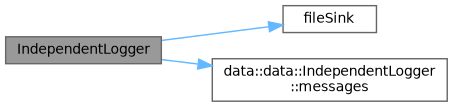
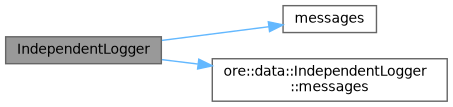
(330, 19) -> (330, 19)
(330, 80) -> (330, 80)
